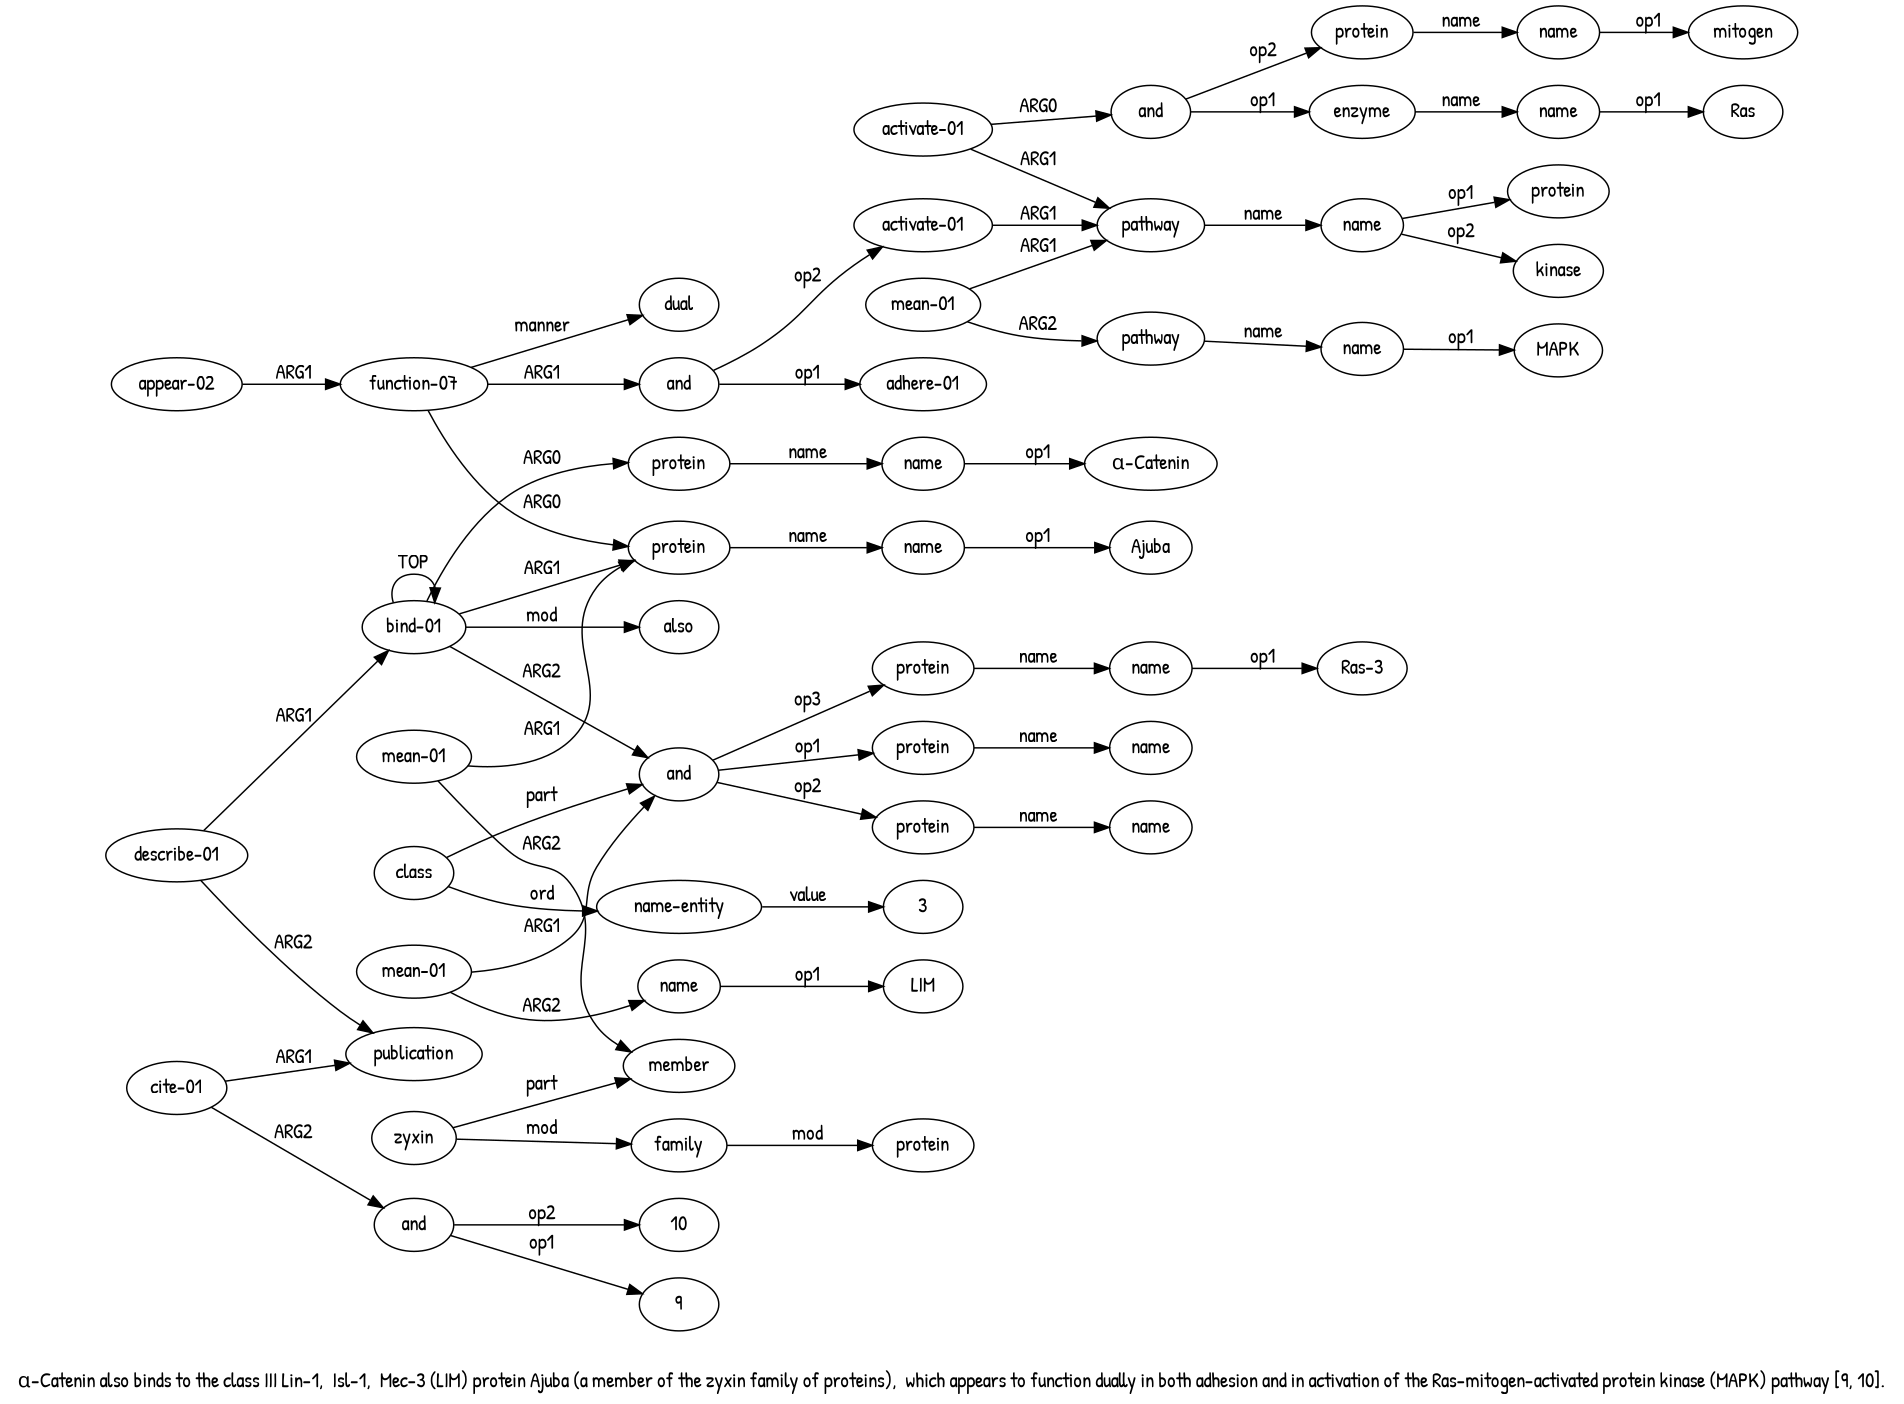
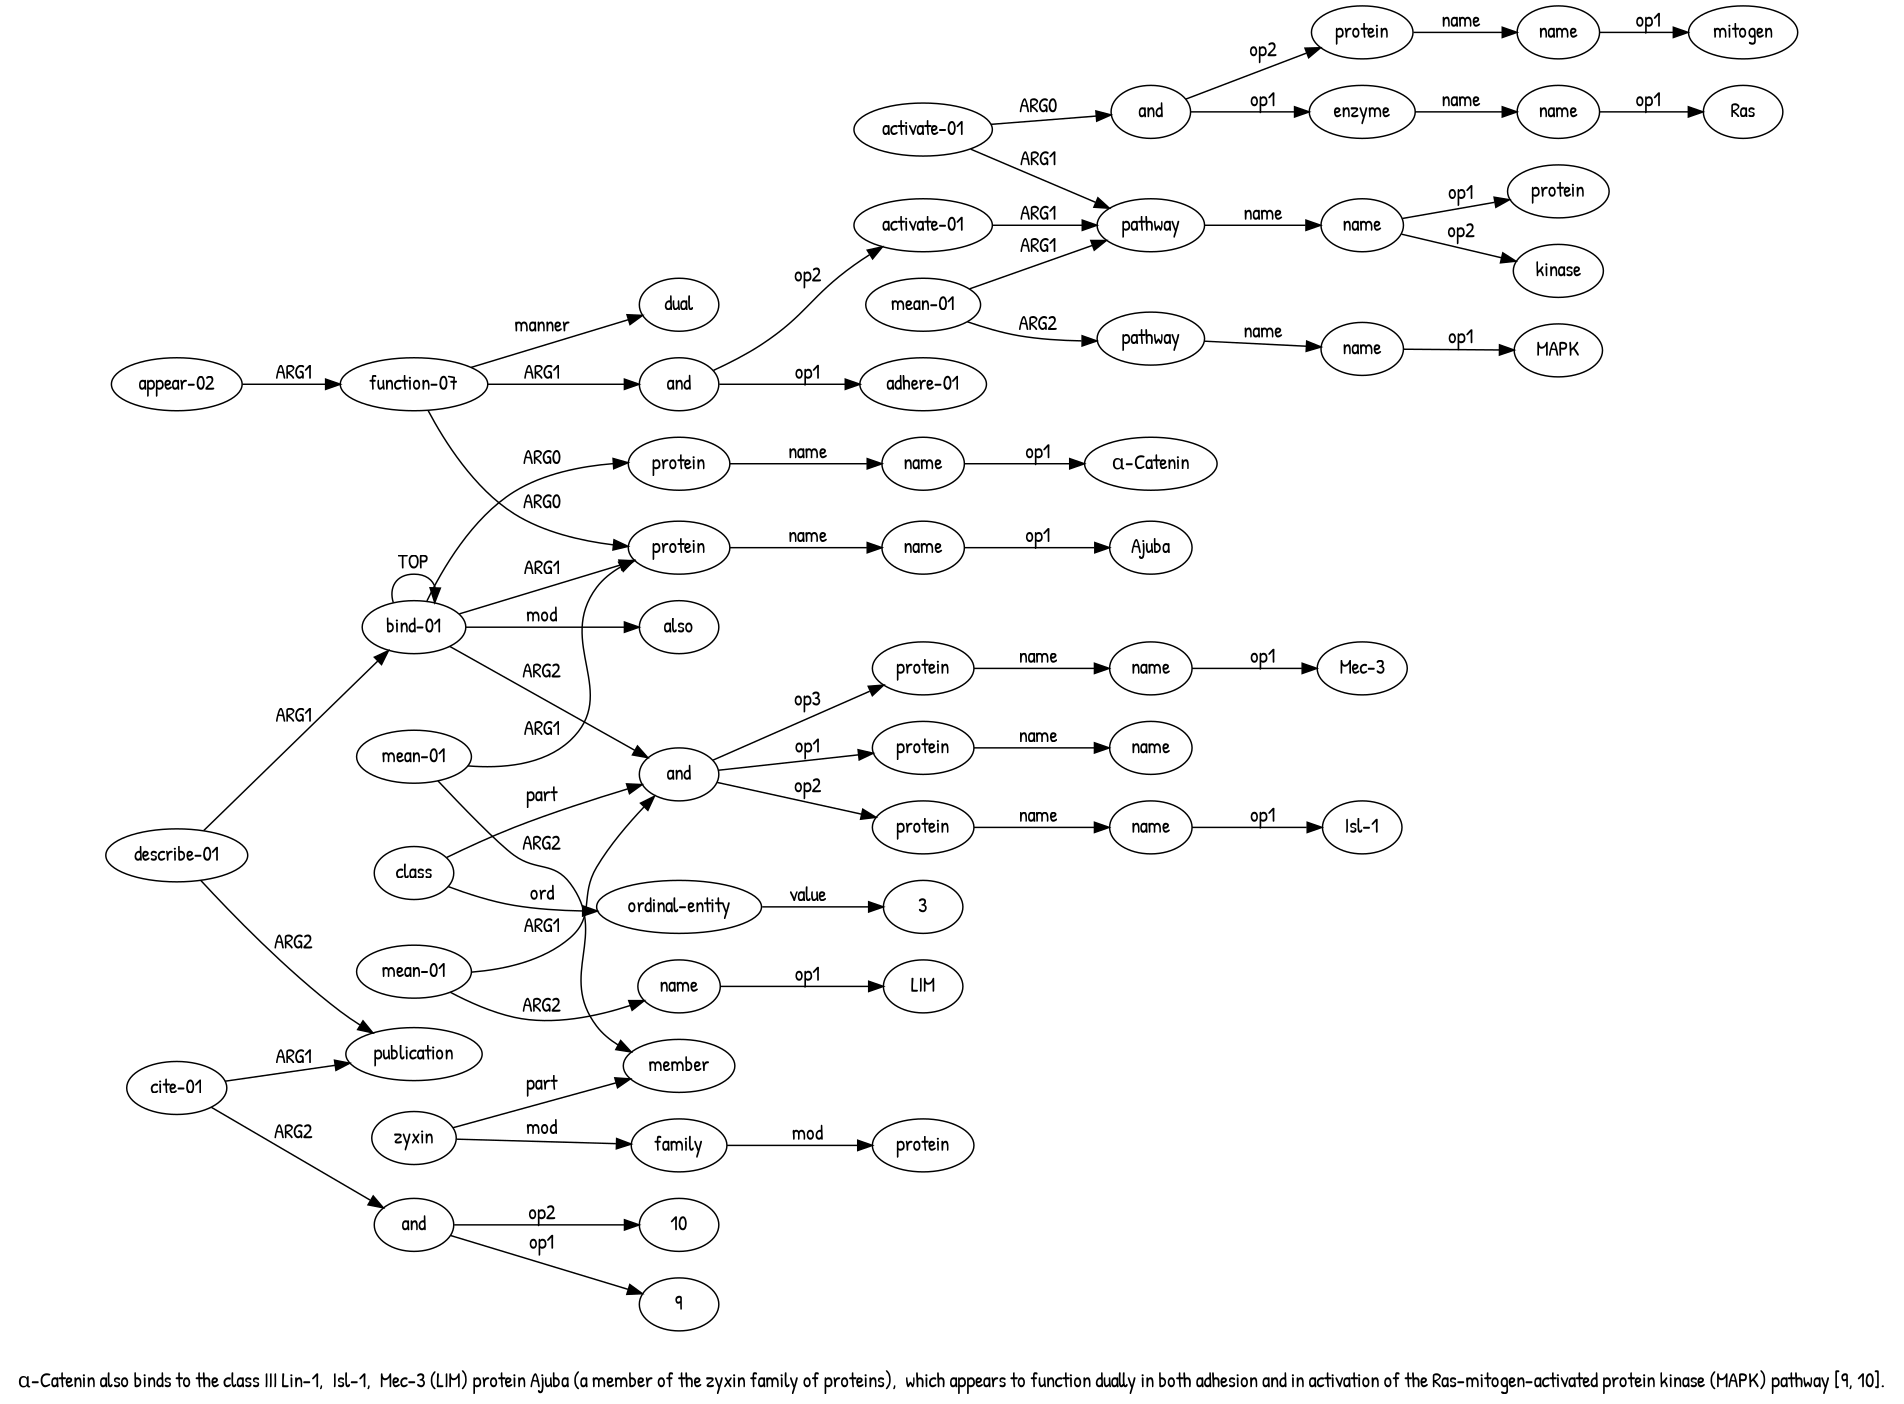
(1362, 668) -> (1362, 668)
none -> (1362, 827)
(679, 907) -> (679, 907)
